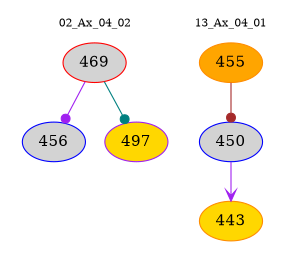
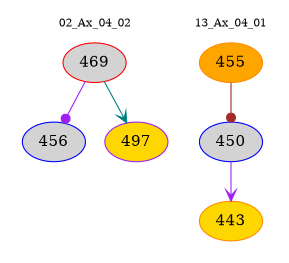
(113, 98) -> (113, 97)
